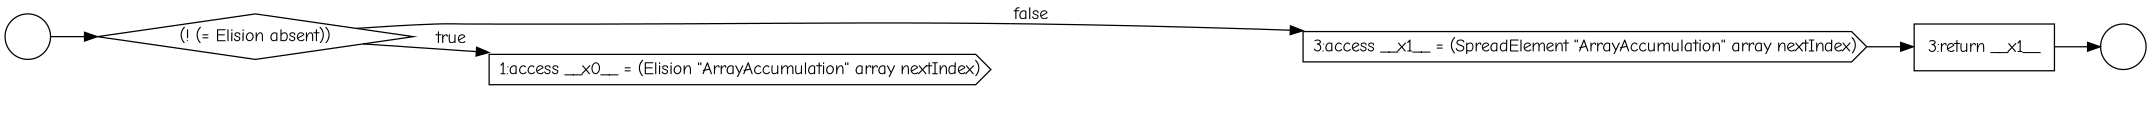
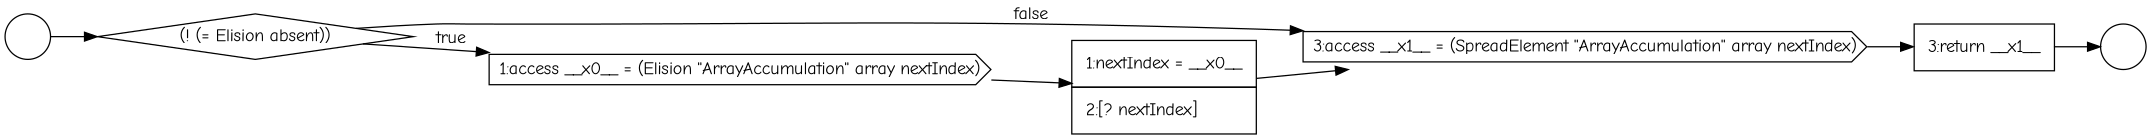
none -> (1164, 87)
